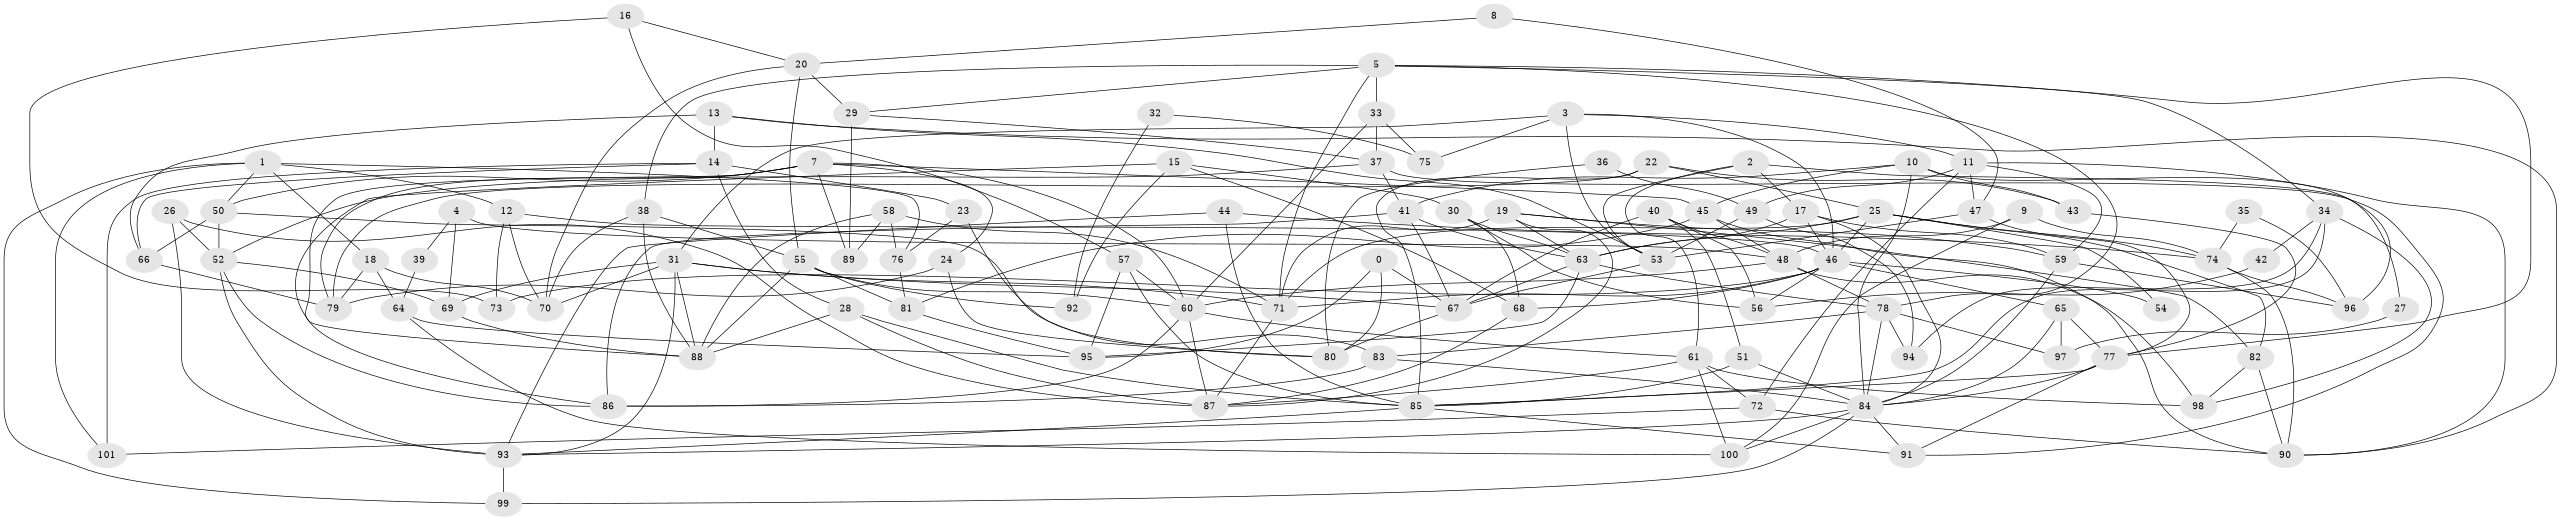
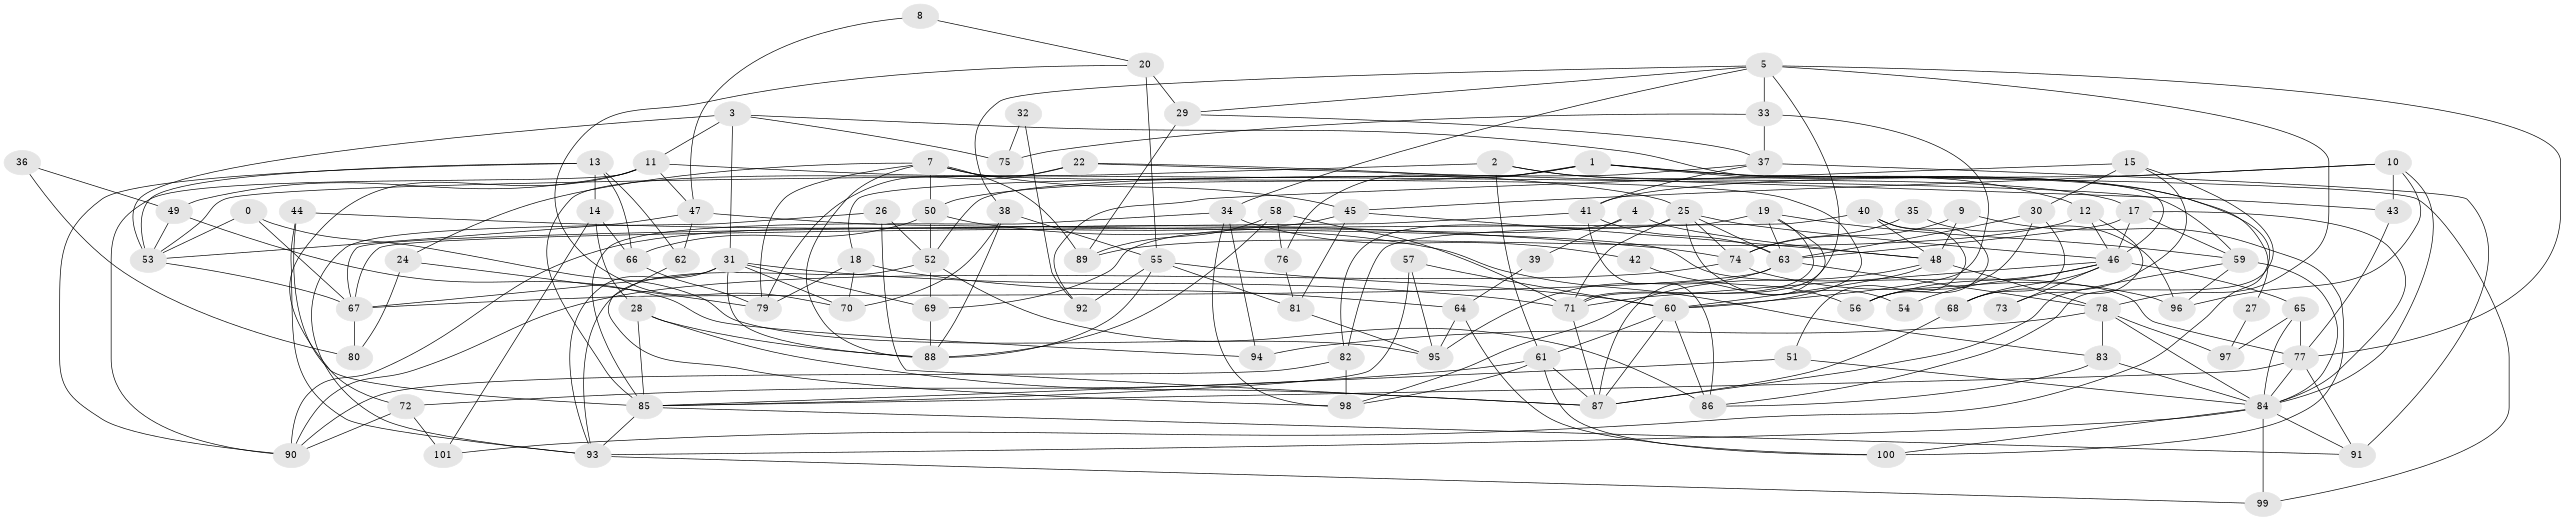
(626, 16) -> none
(964, 211) -> none
none -> (681, 260)
(521, 262) -> (1684, 245)
(1376, 318) -> (199, 236)
none -> (1927, 357)
